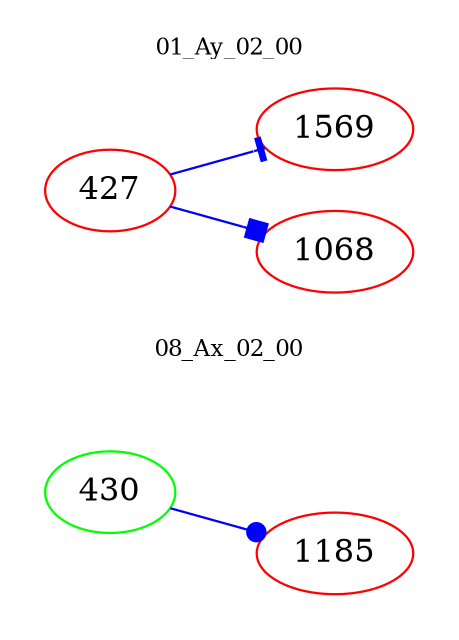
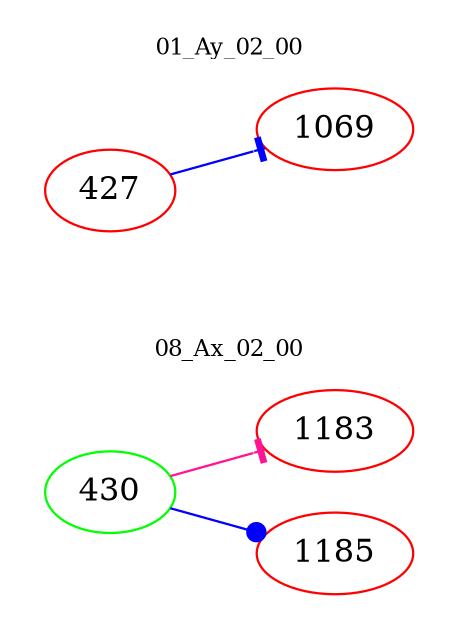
(335, 129) -> (335, 129)
(335, 252) -> none
none -> (335, 431)
